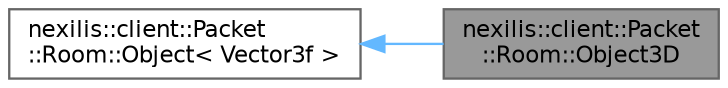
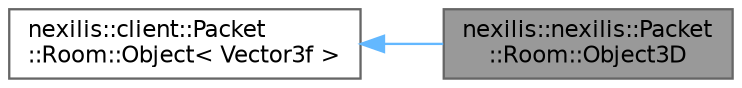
(581, 44) -> (588, 44)
